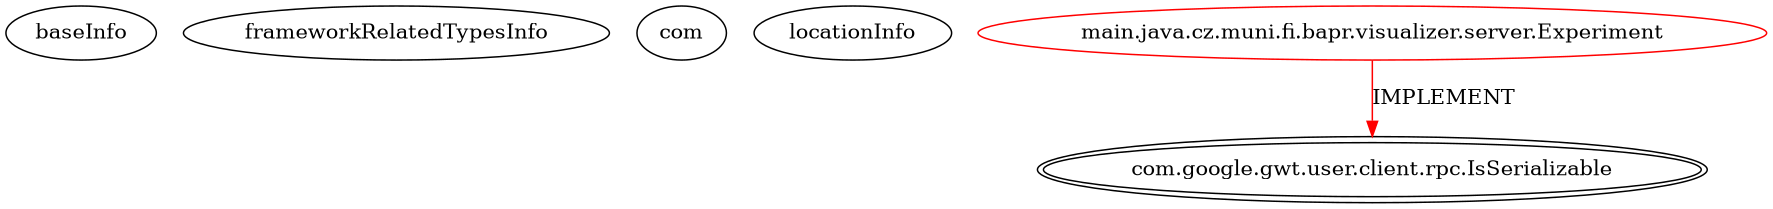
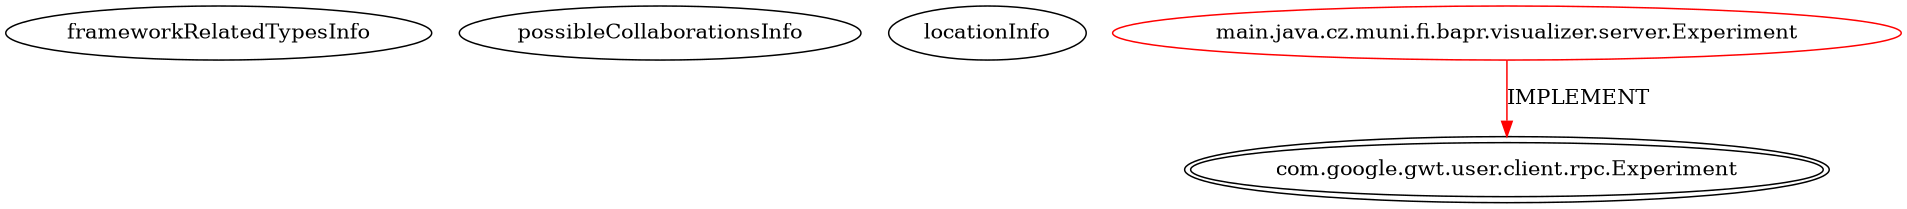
(81, 33) -> none
(682, 33) -> (660, 33)
(1372, 170) -> (1507, 170)
